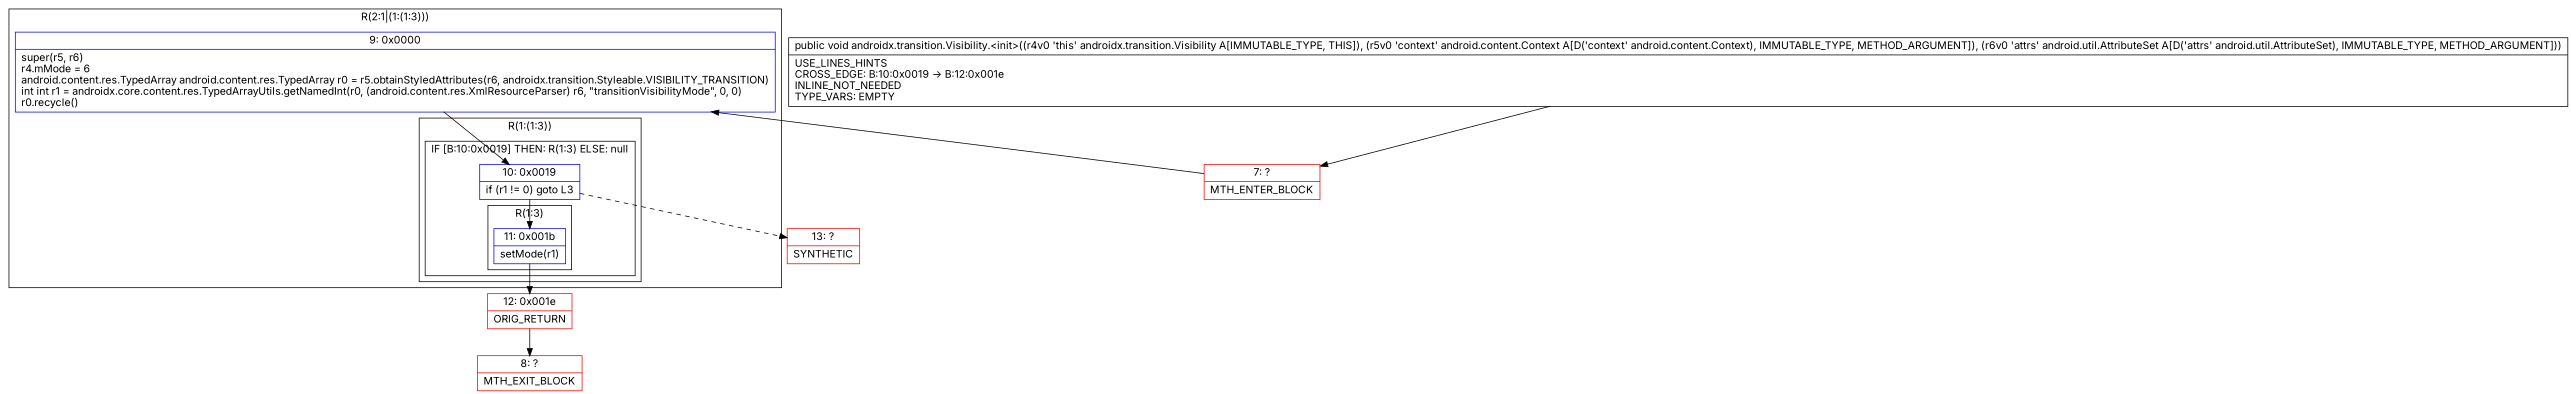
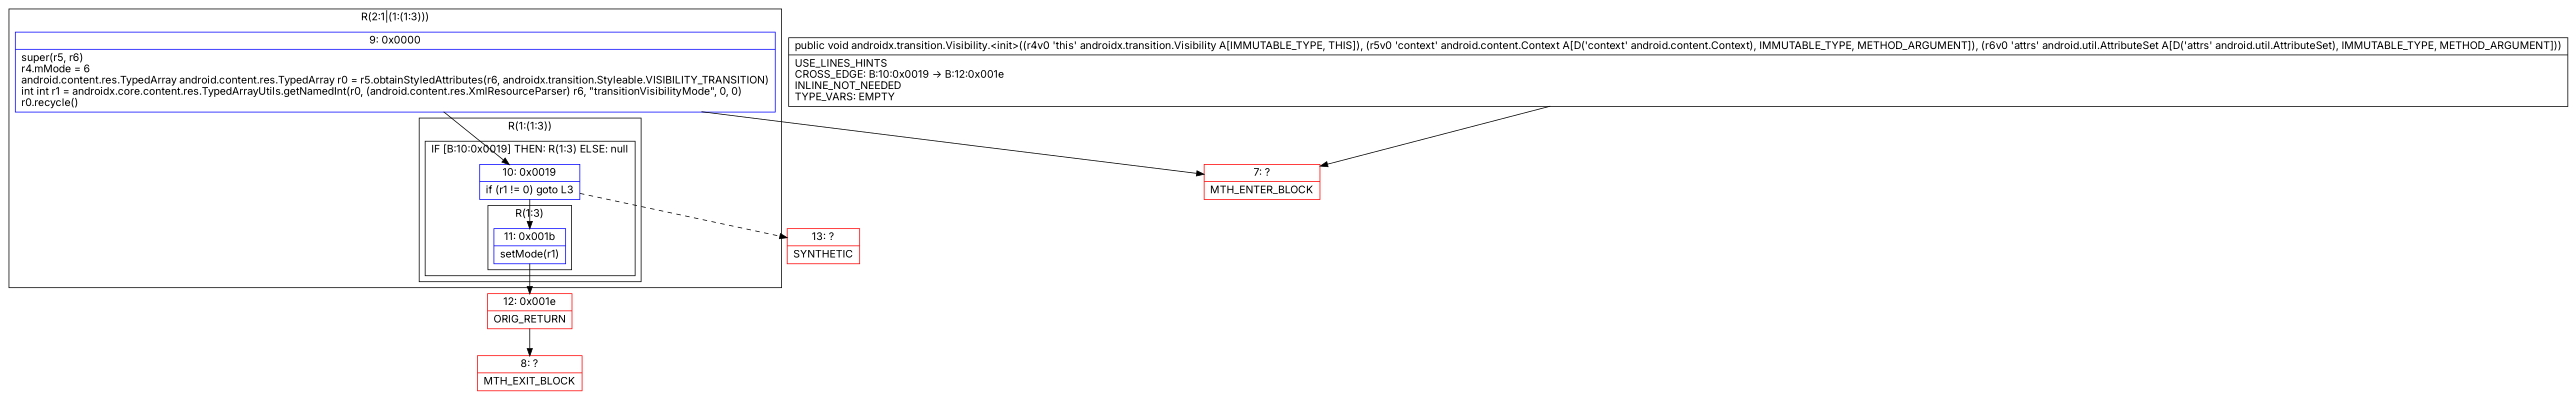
(961, 143) -> (949, 143)
